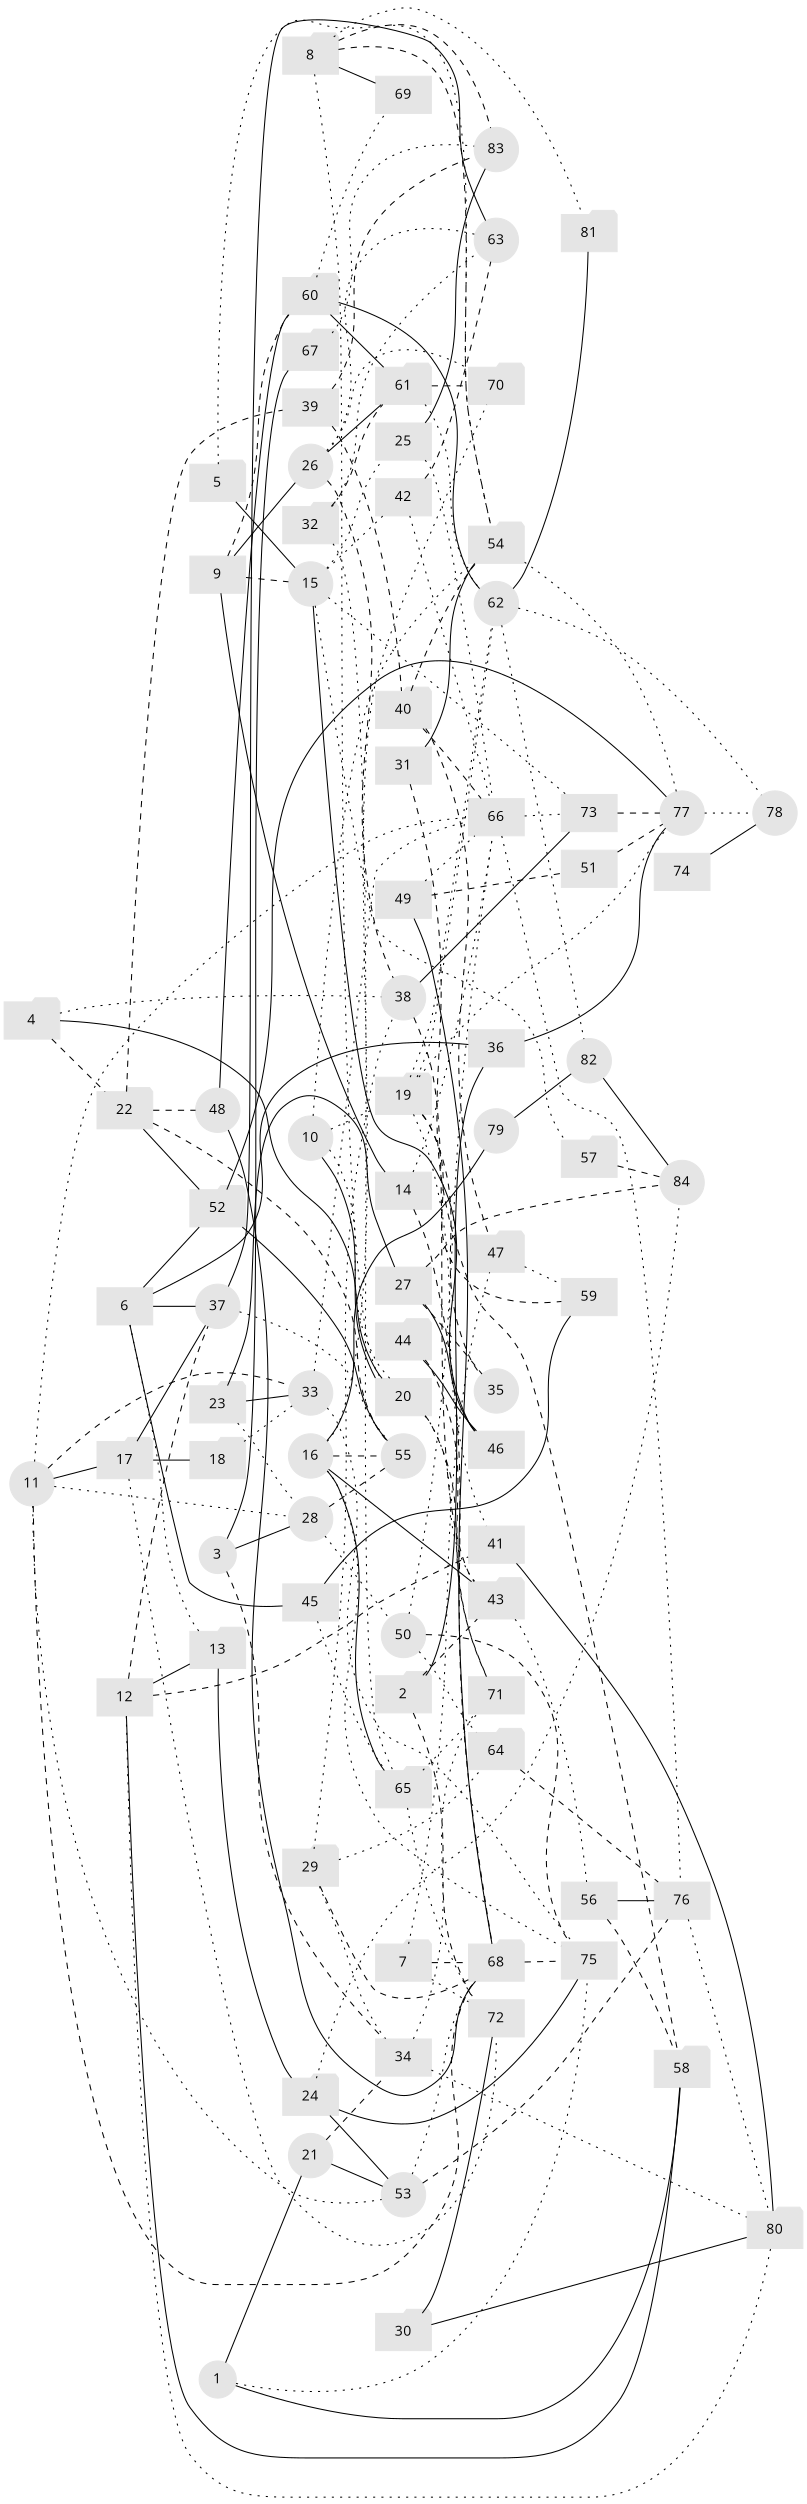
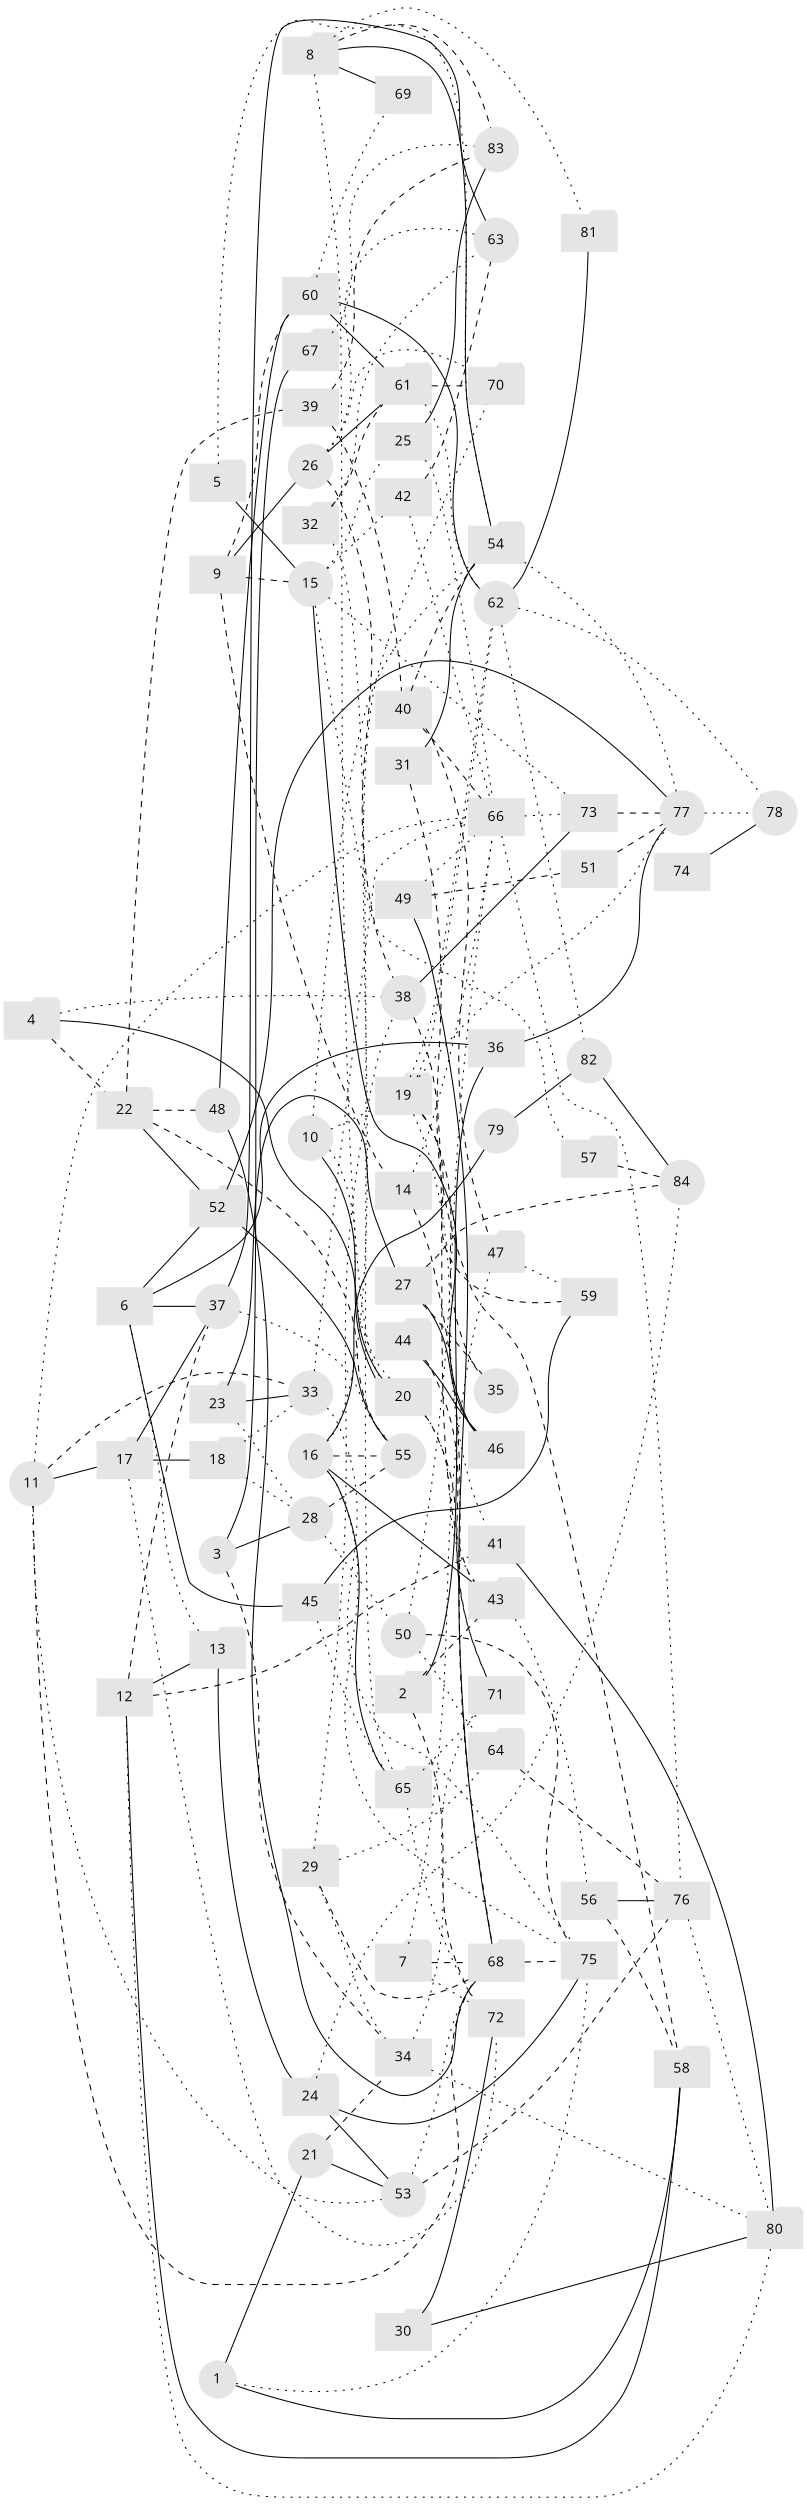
(466, 245) -> (466, 245)
(286, 919) -> (286, 919)
(177, 1502) -> (270, 1493)
